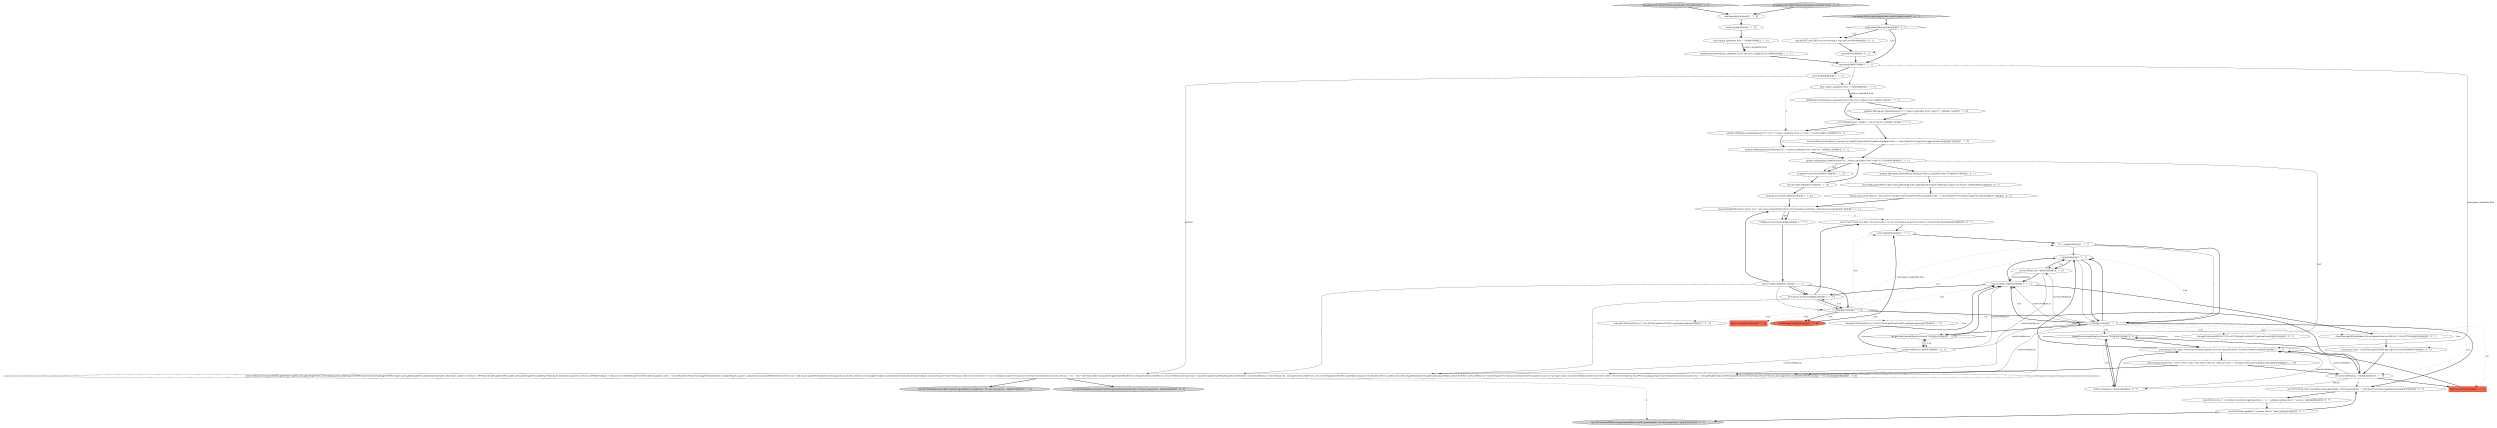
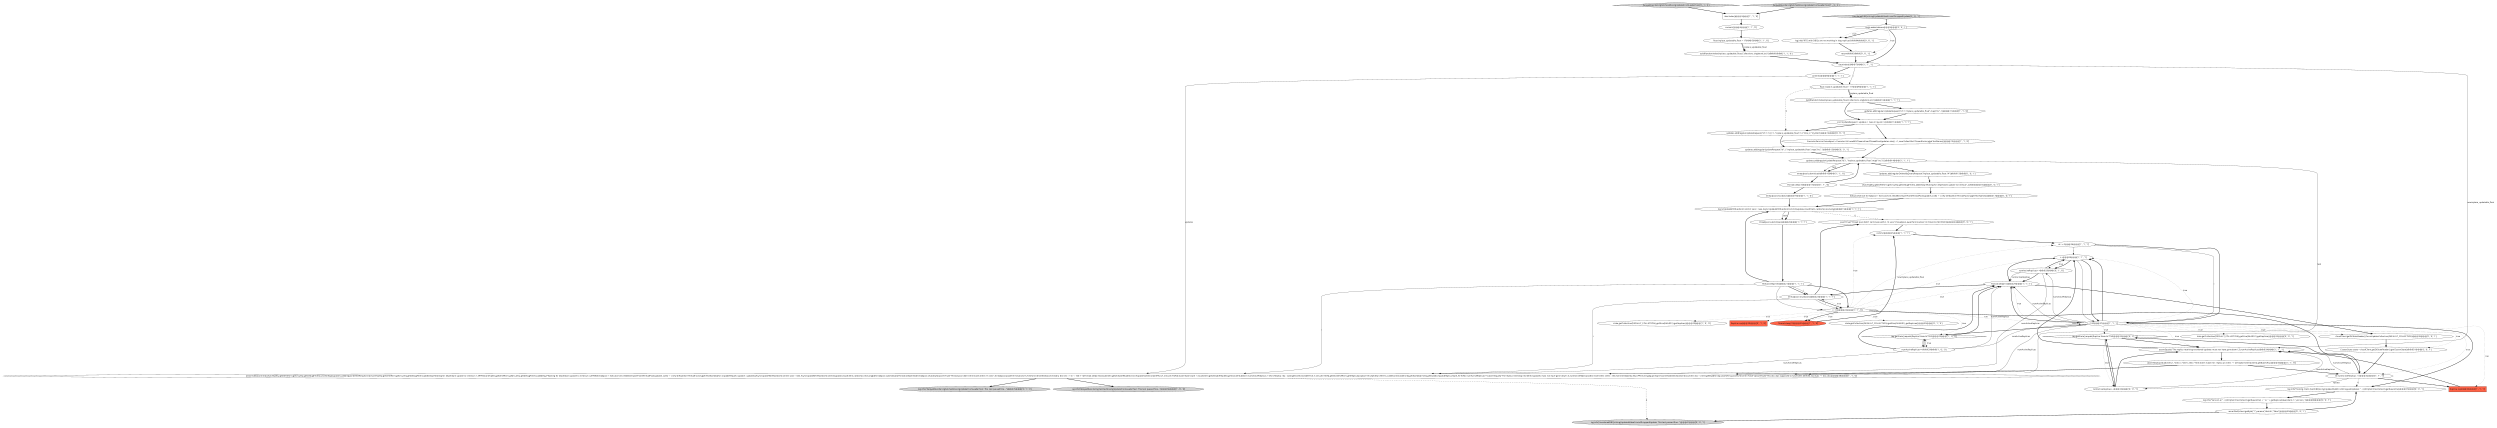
(1741, 16) -> (1741, 16)
(1837, 81) -> (1837, 81)
